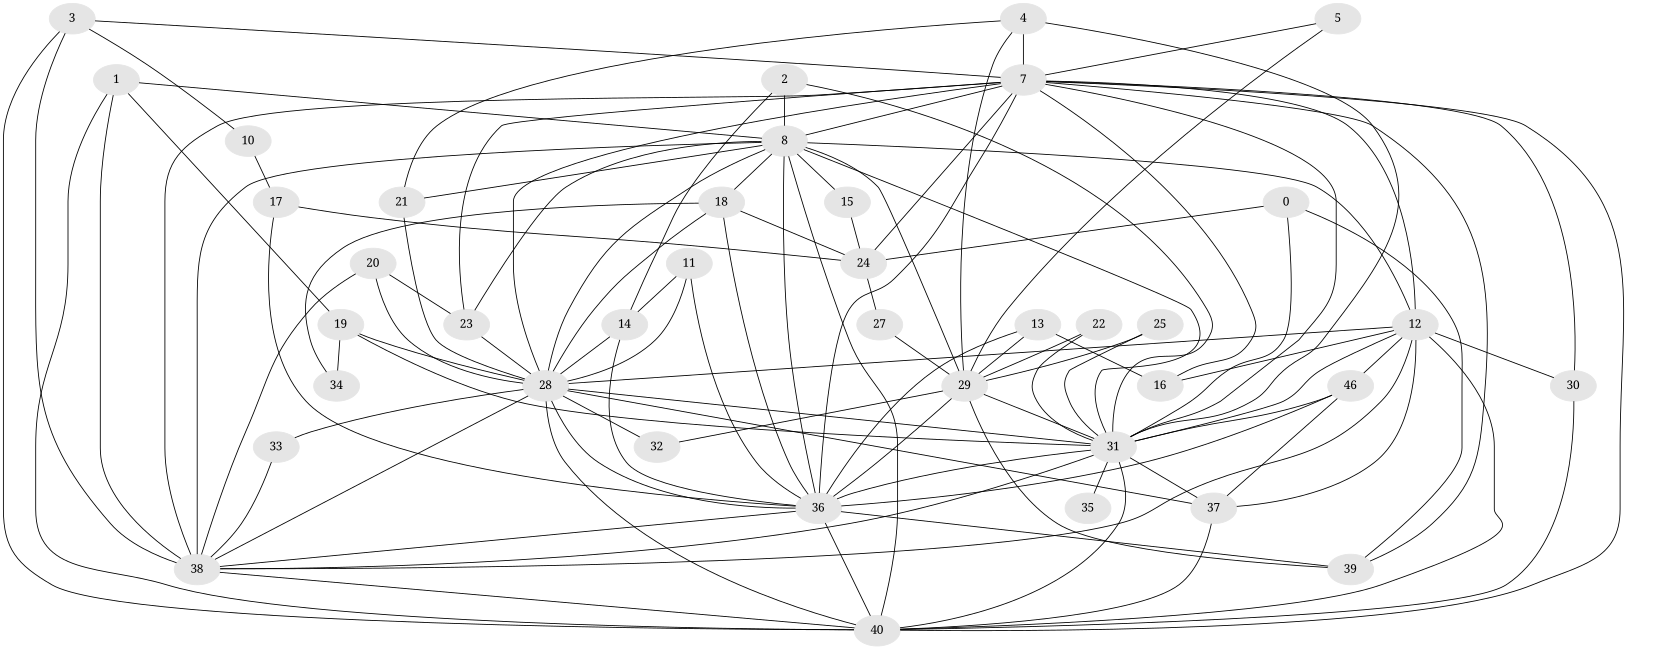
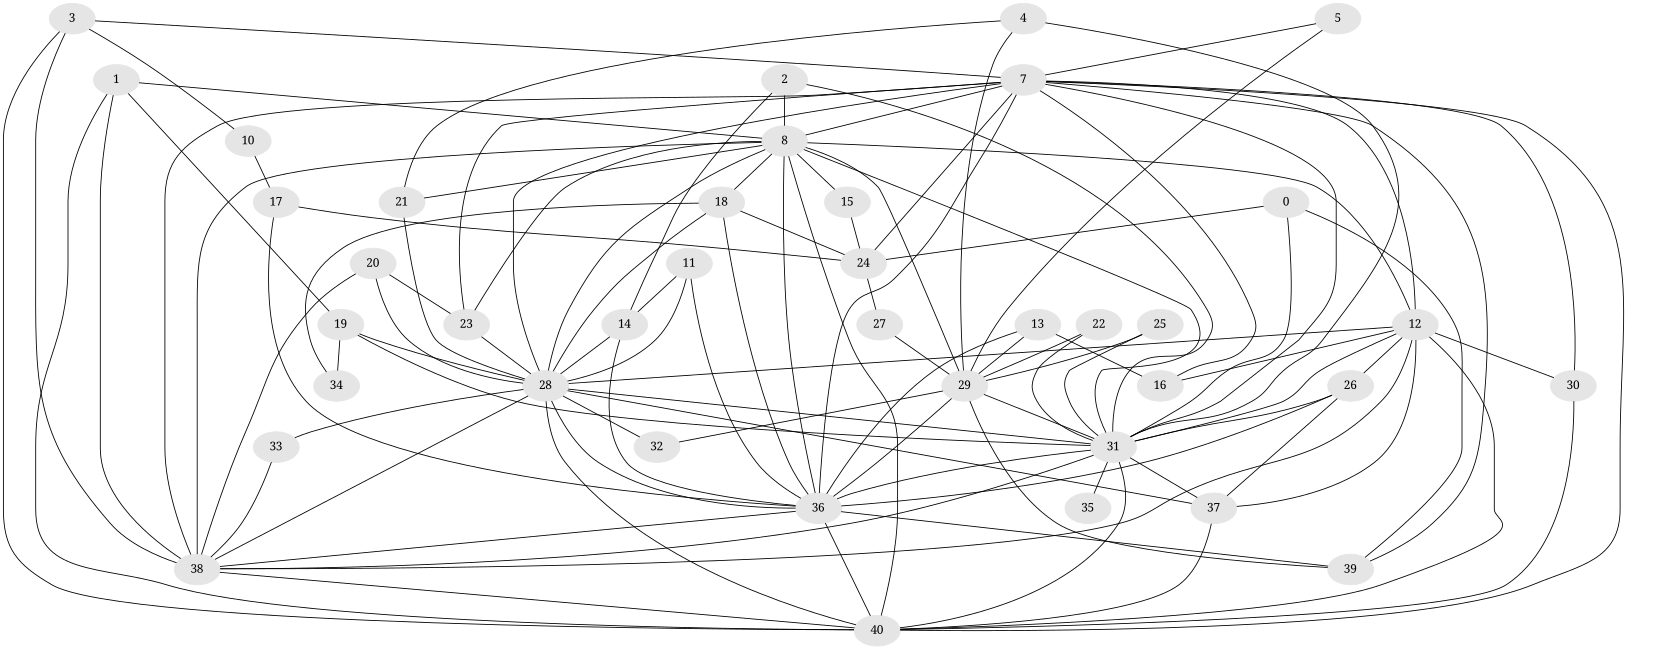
(1023, 49) -> none
(1351, 386) -> (1351, 386)
